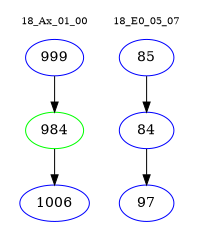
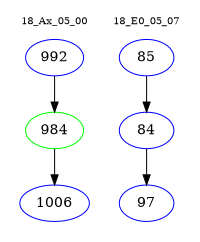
(55, 22) -> (55, 22)
(55, 58) -> (55, 58)
